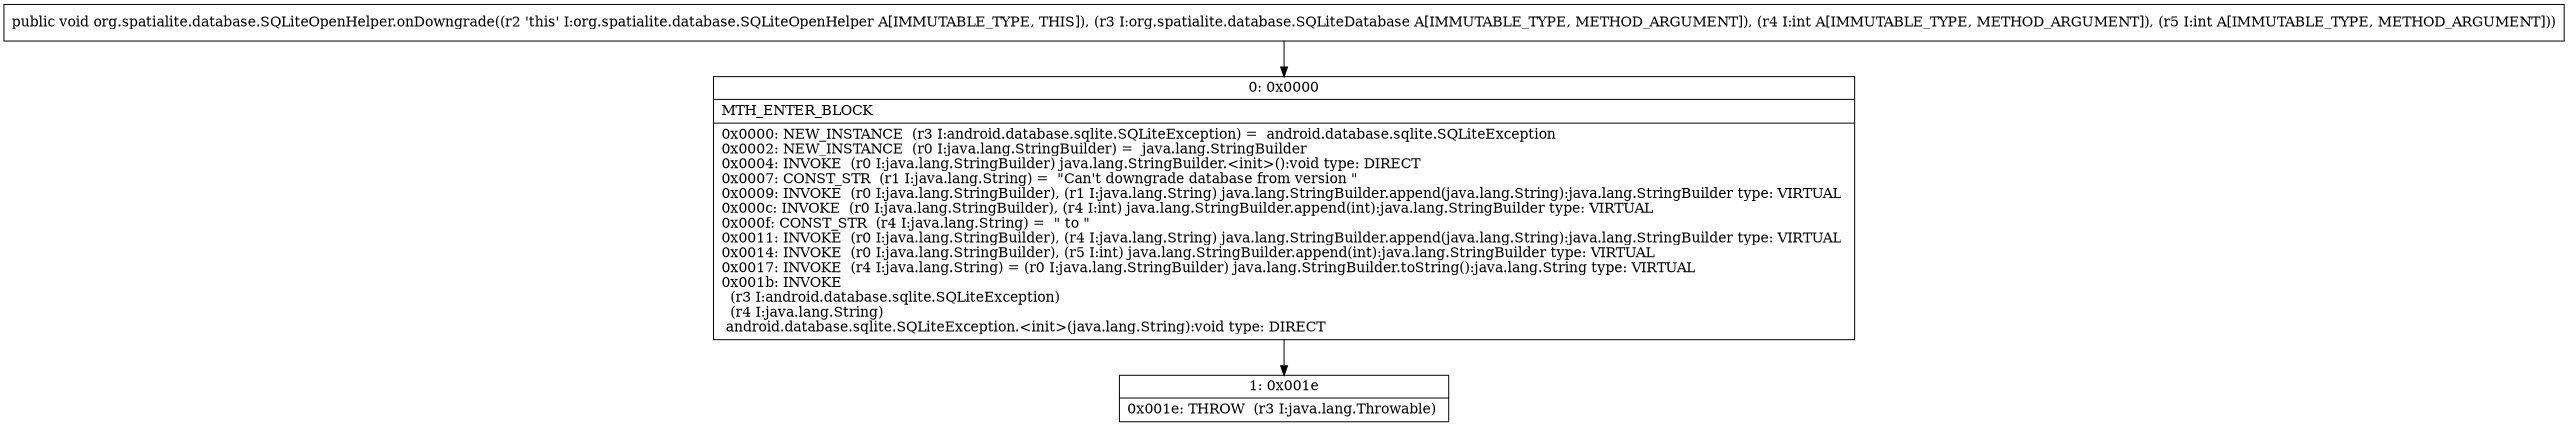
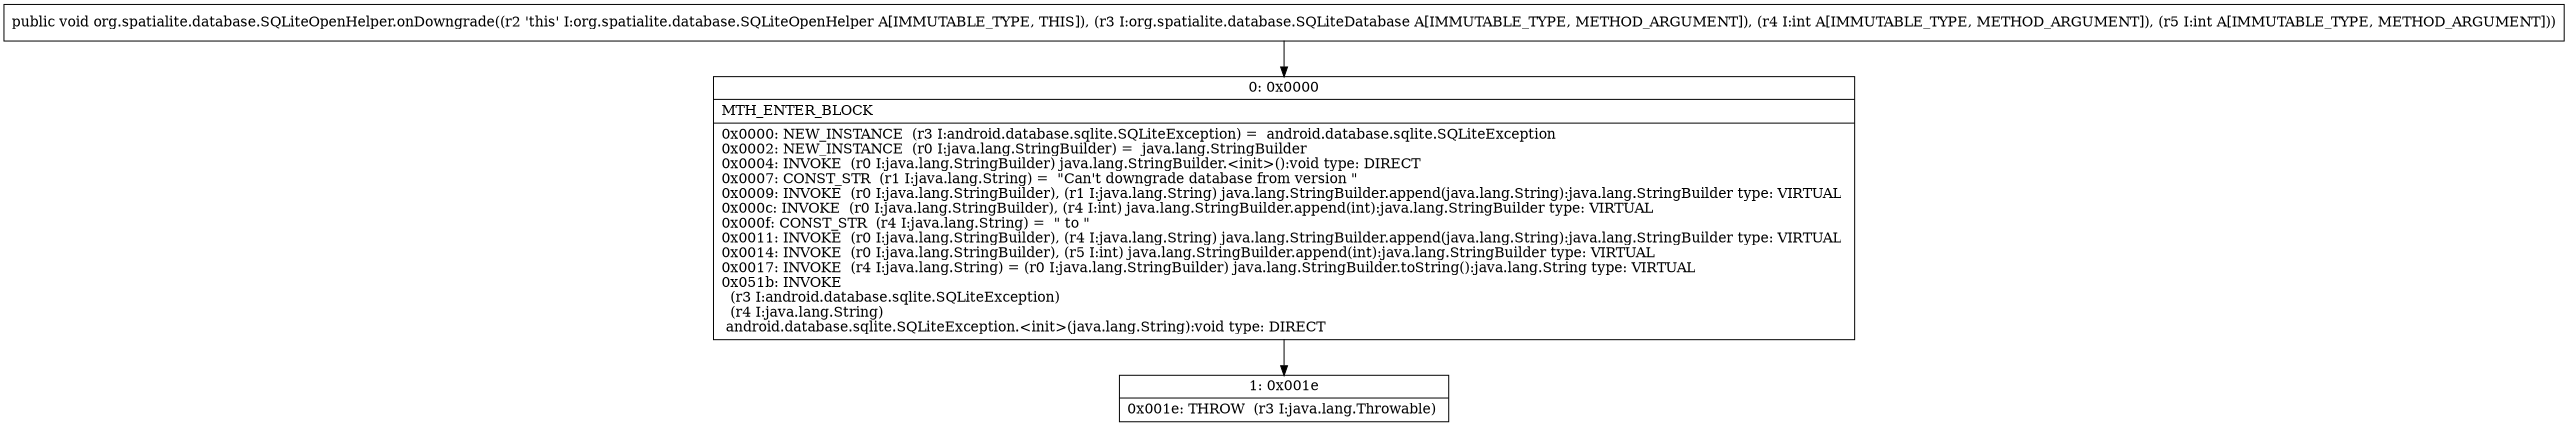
(786, 283) -> (786, 283)
